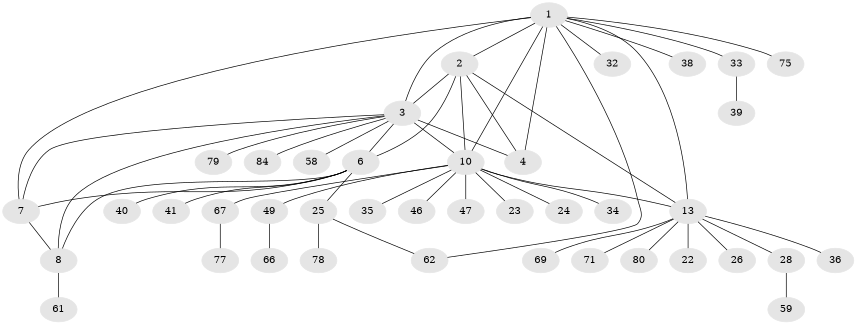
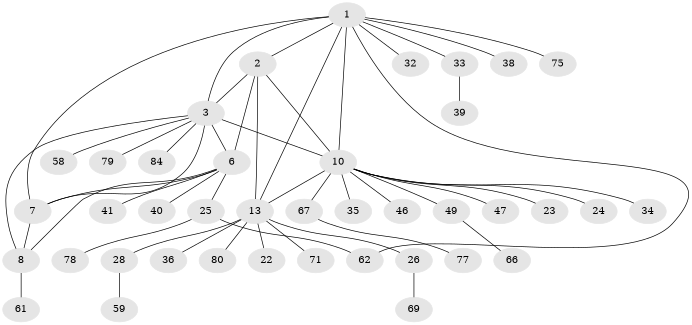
(523, 162) -> none
(614, 235) -> (414, 285)
